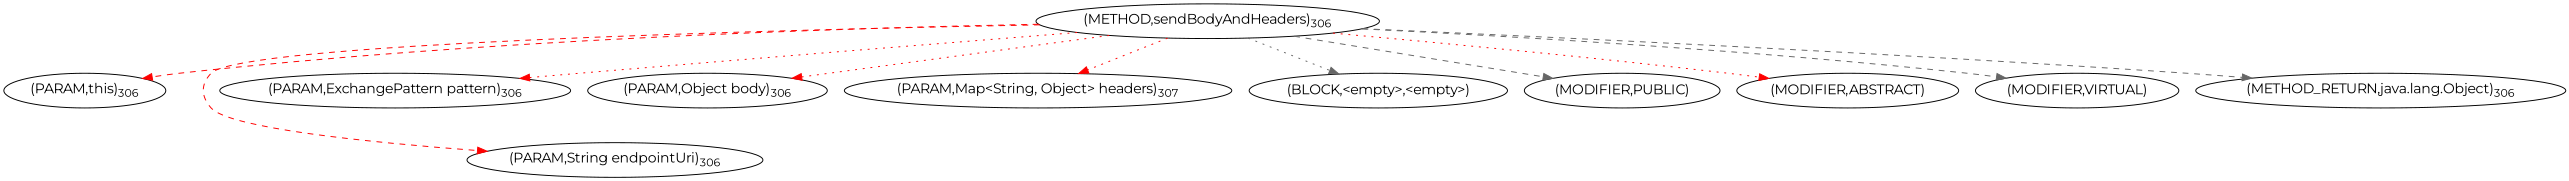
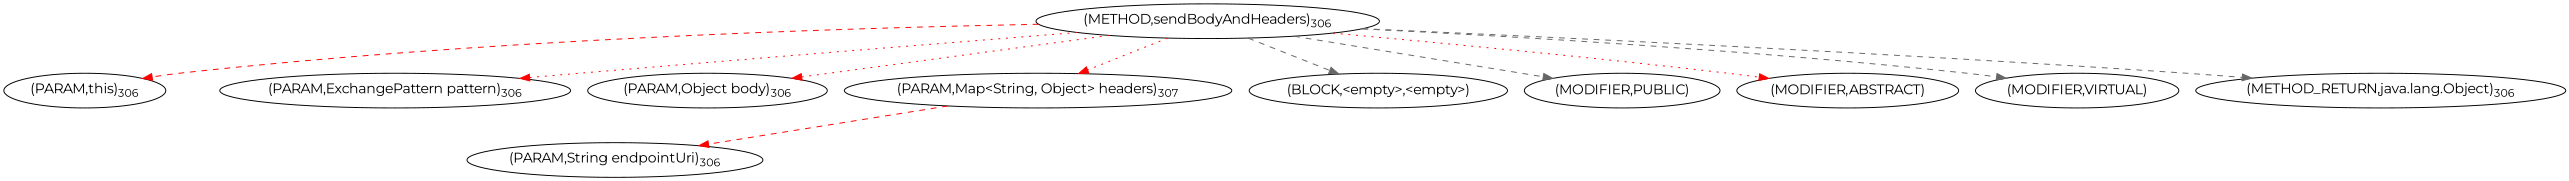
(355, 51) -> (828, 125)
(1289, 54) -> (1289, 54)
